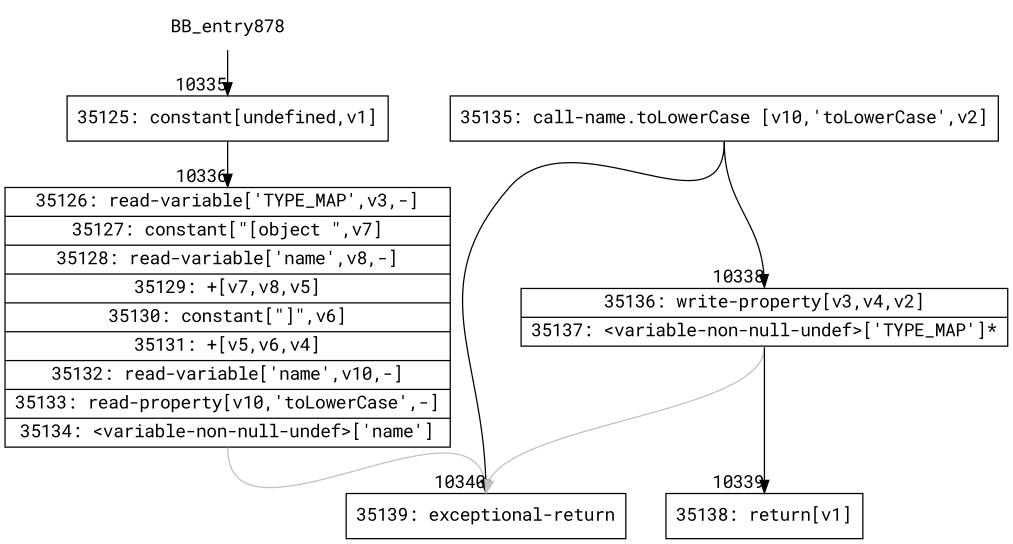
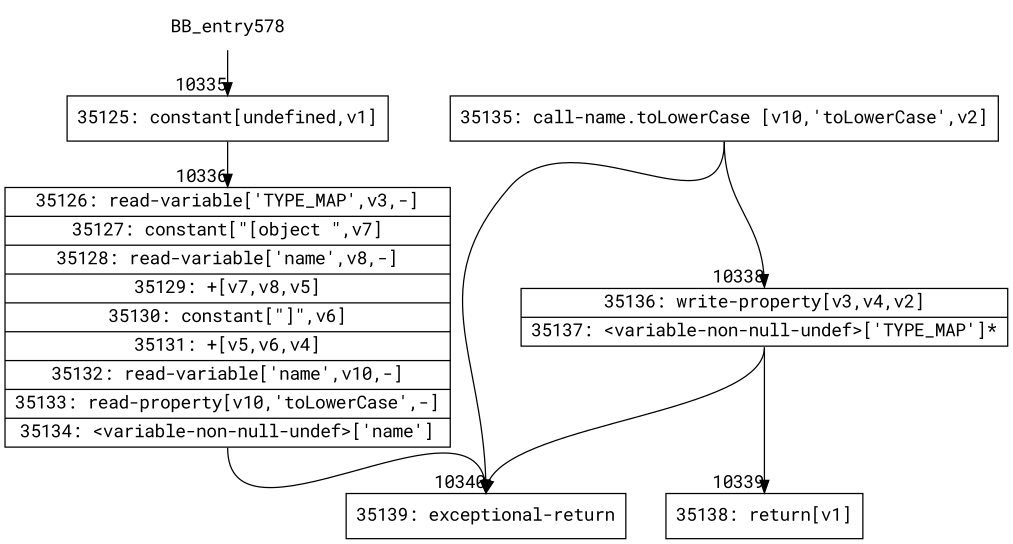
(228, 28) -> (228, 28)
(631, 419) -> (631, 419)
(351, 472) -> (351, 472)
